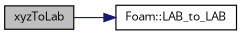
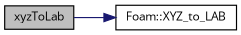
(176, 18) -> (176, 18)
